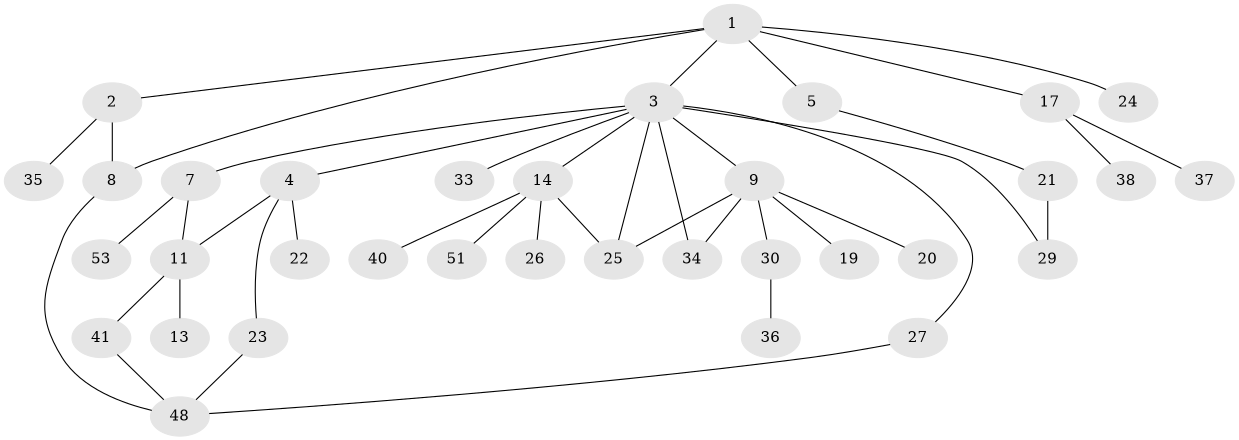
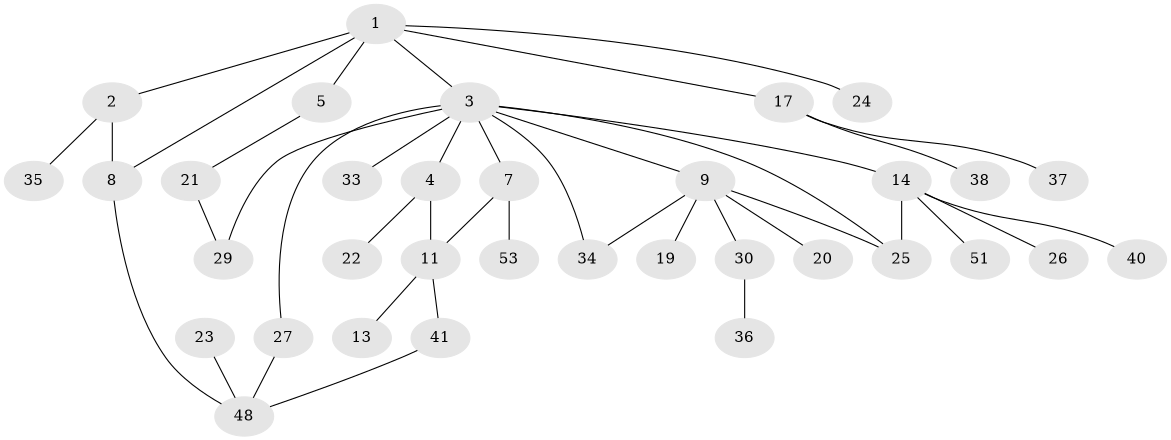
(257, 257) -> none
